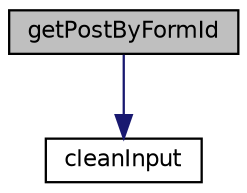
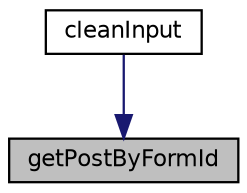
(124, 85) -> (124, 85)
